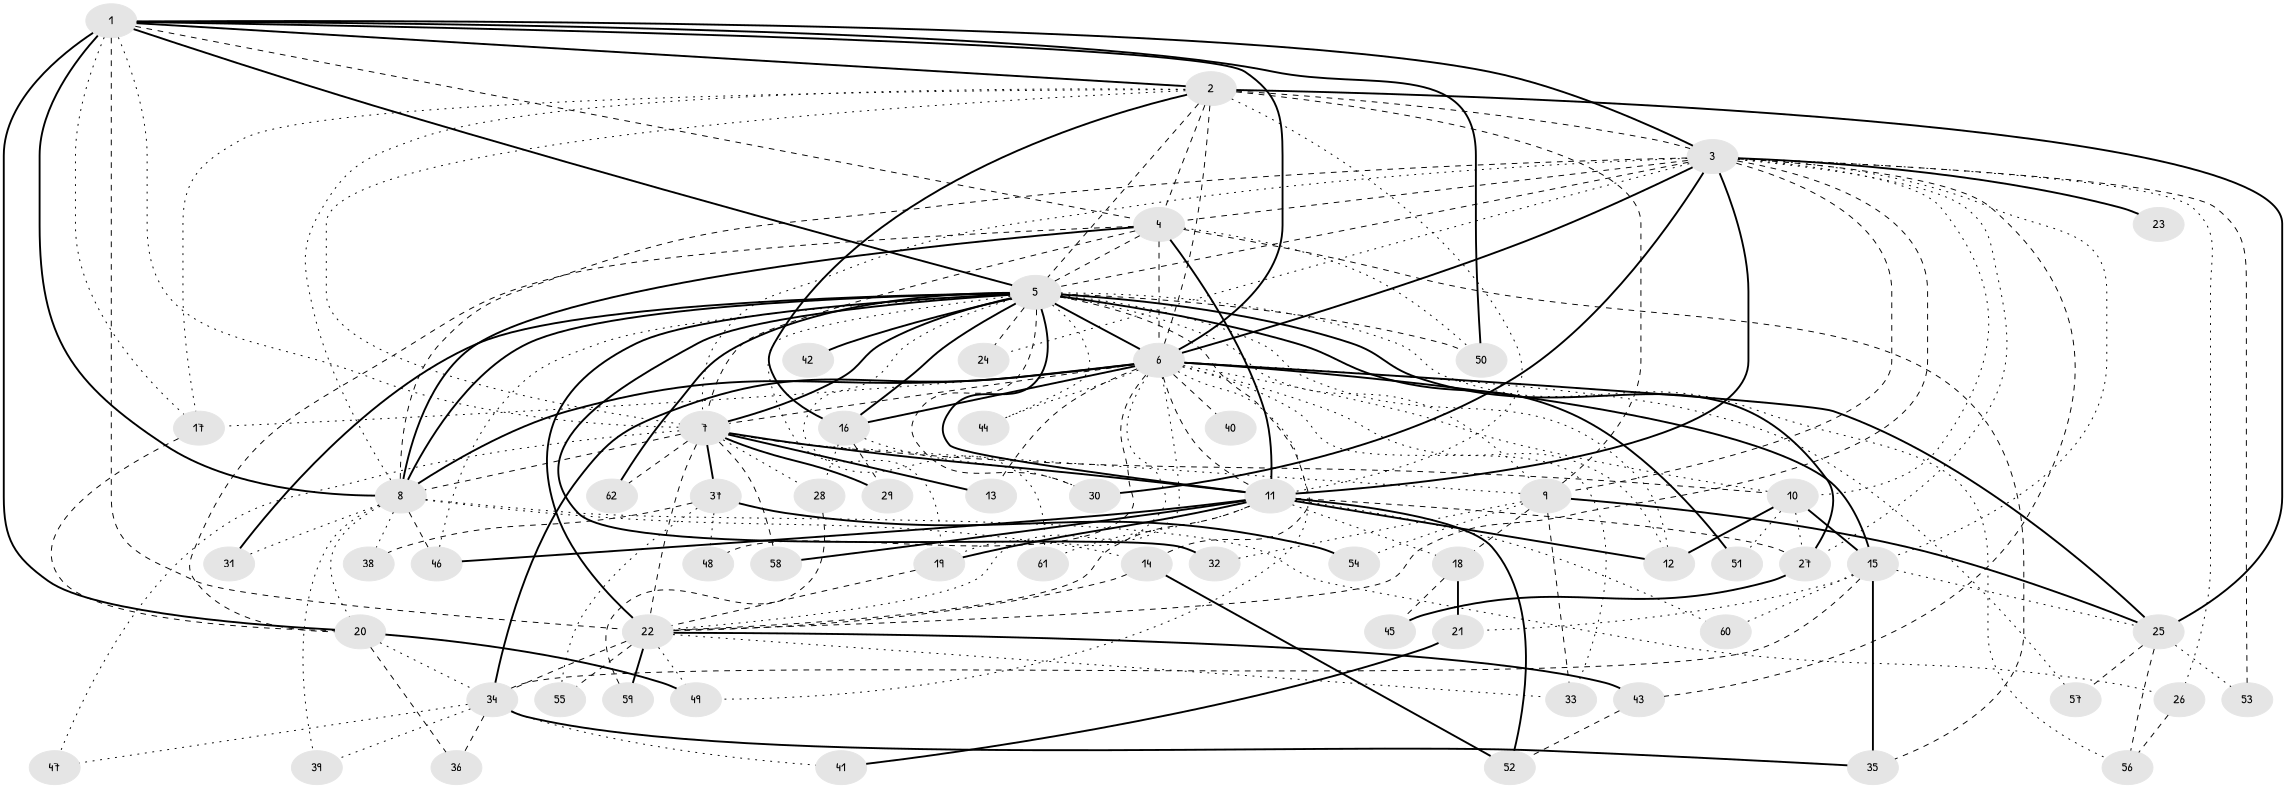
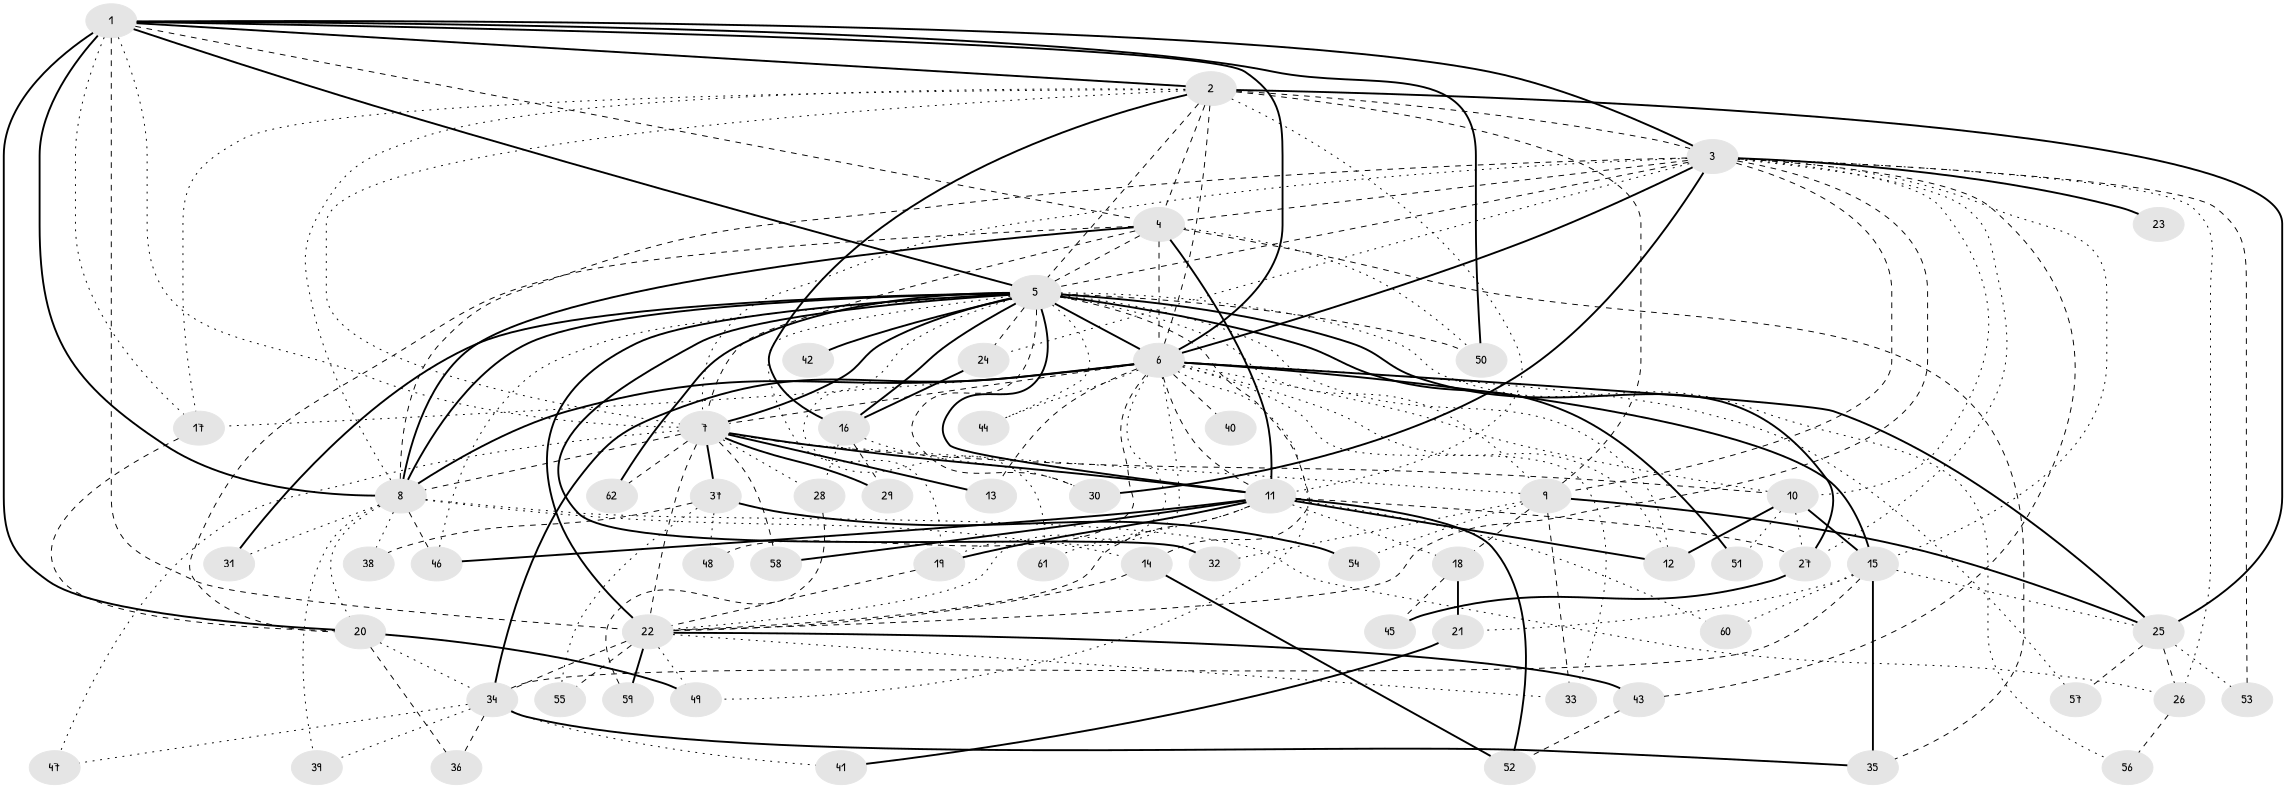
(1042, 386) -> (889, 406)
(1632, 443) -> none
(2142, 700) -> (2169, 666)
